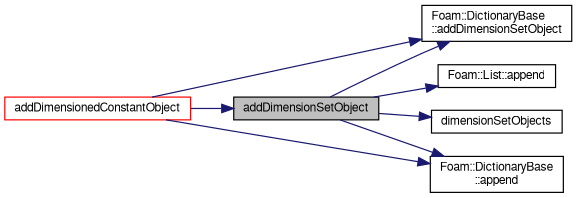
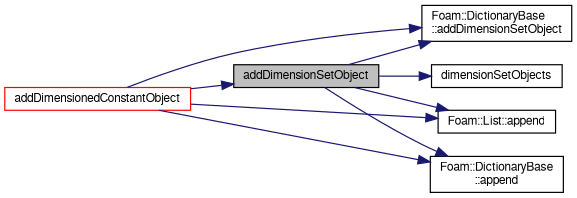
none -> (308, 111)
